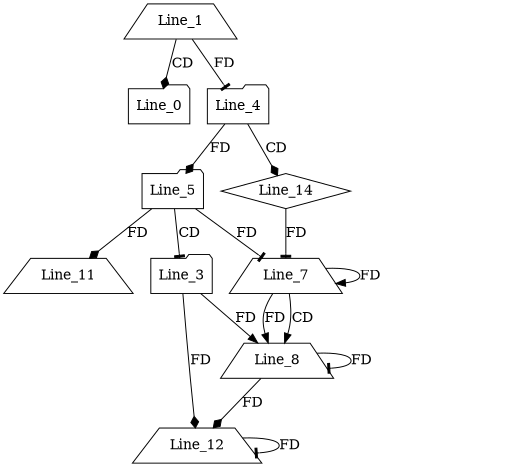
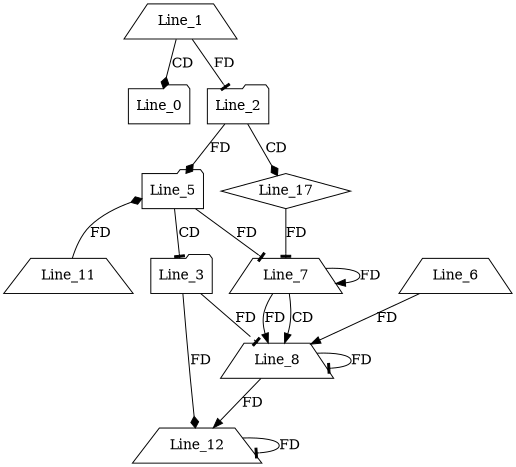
(238, 106) -> (238, 106)
(286, 191) -> (286, 191)
(125, 230) -> (94, 223)
none -> (456, 276)
(226, 315) -> (226, 315)
(241, 400) -> (241, 400)
